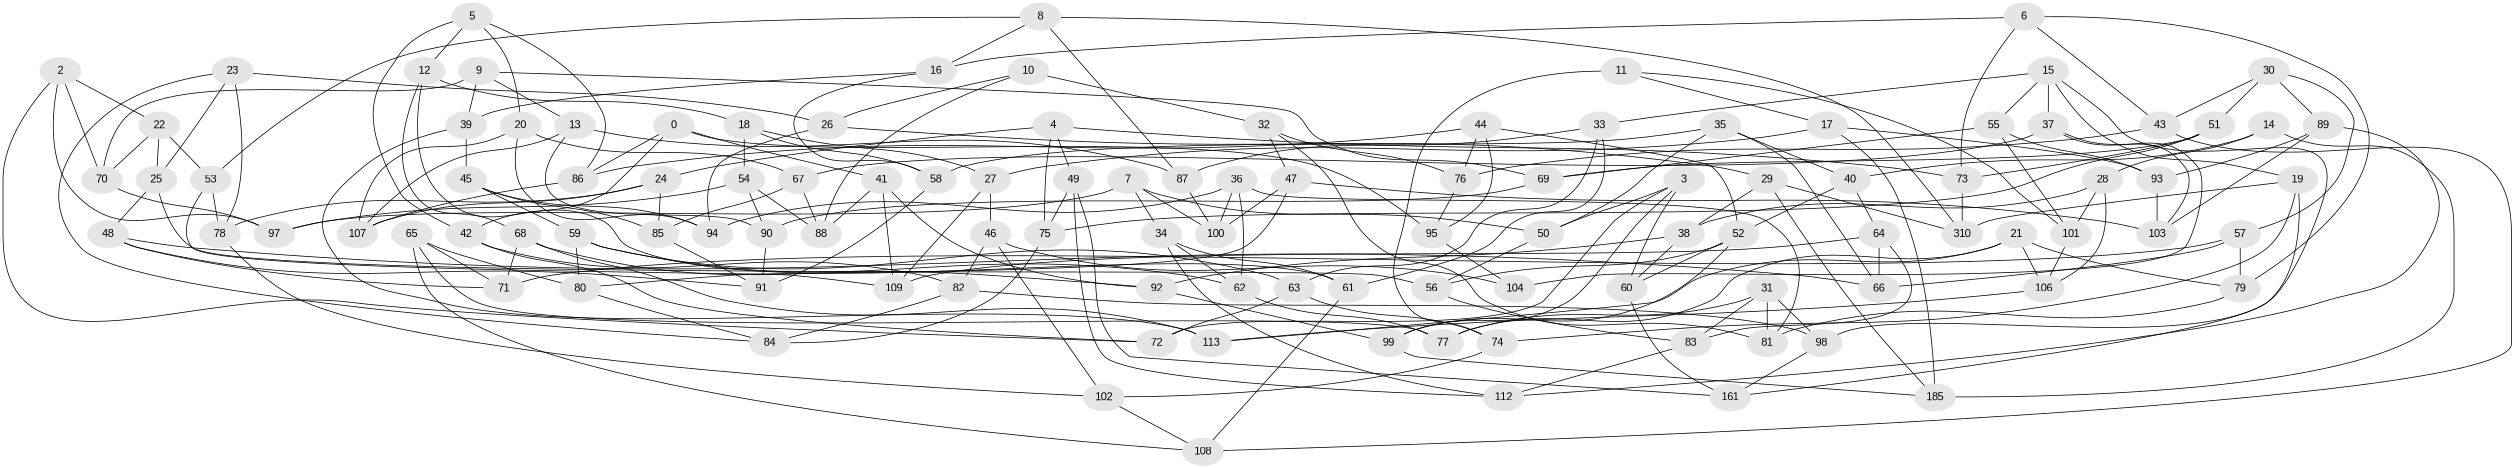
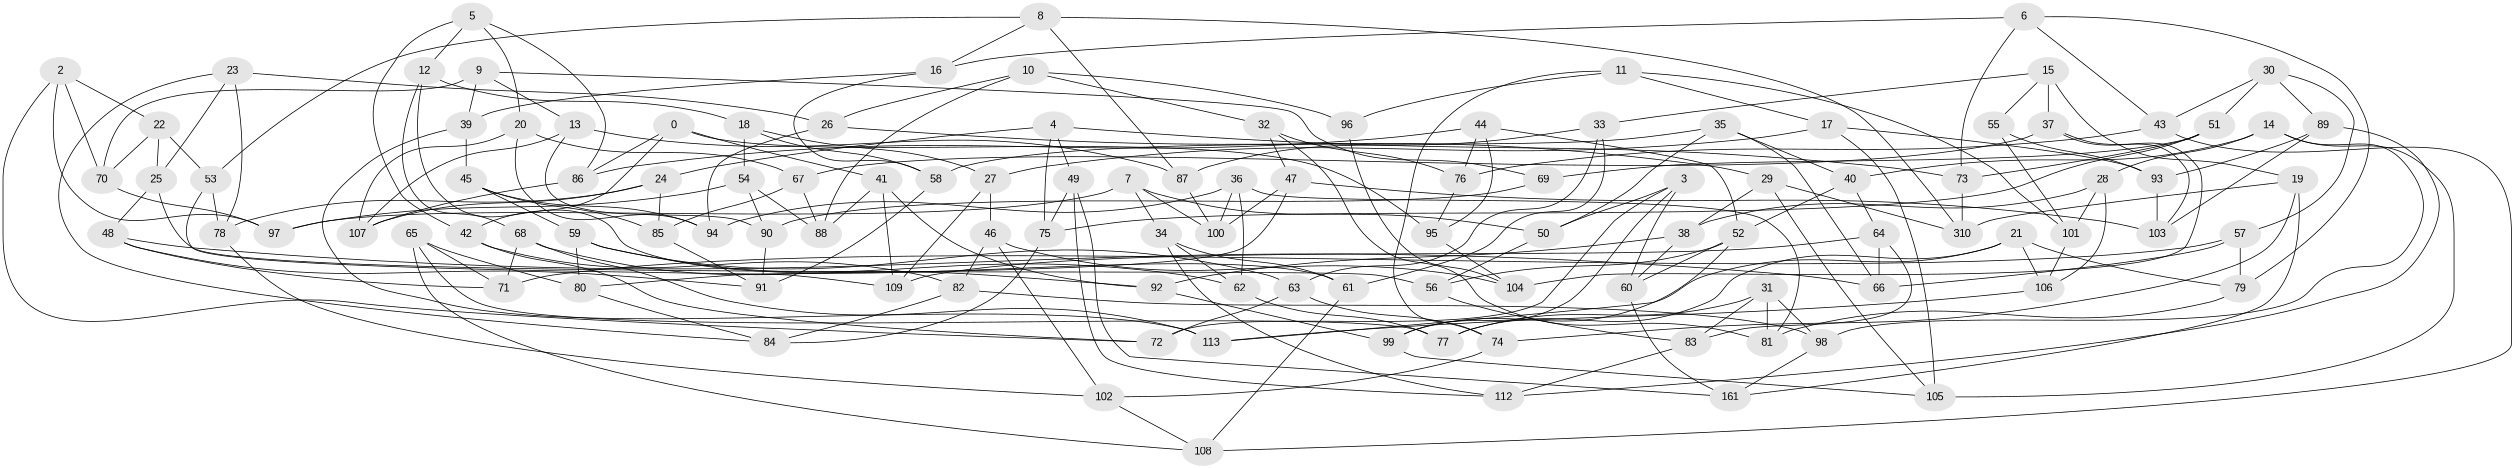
none -> (1347, 125)
(1717, 159) -> none
(2315, 224) -> (2281, 305)
(1935, 397) -> (1935, 397)
